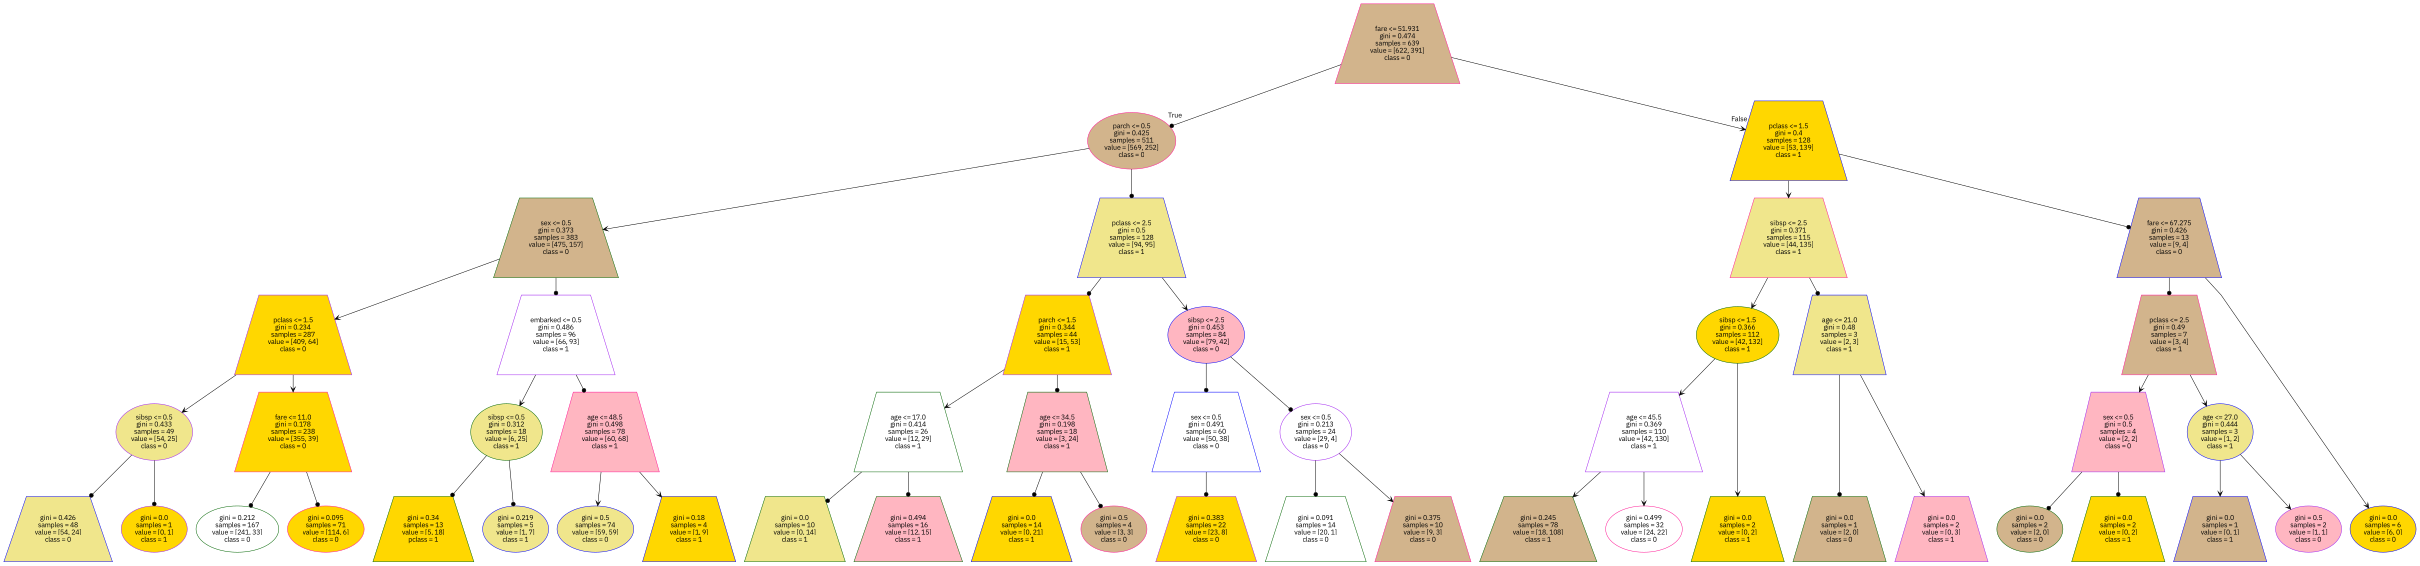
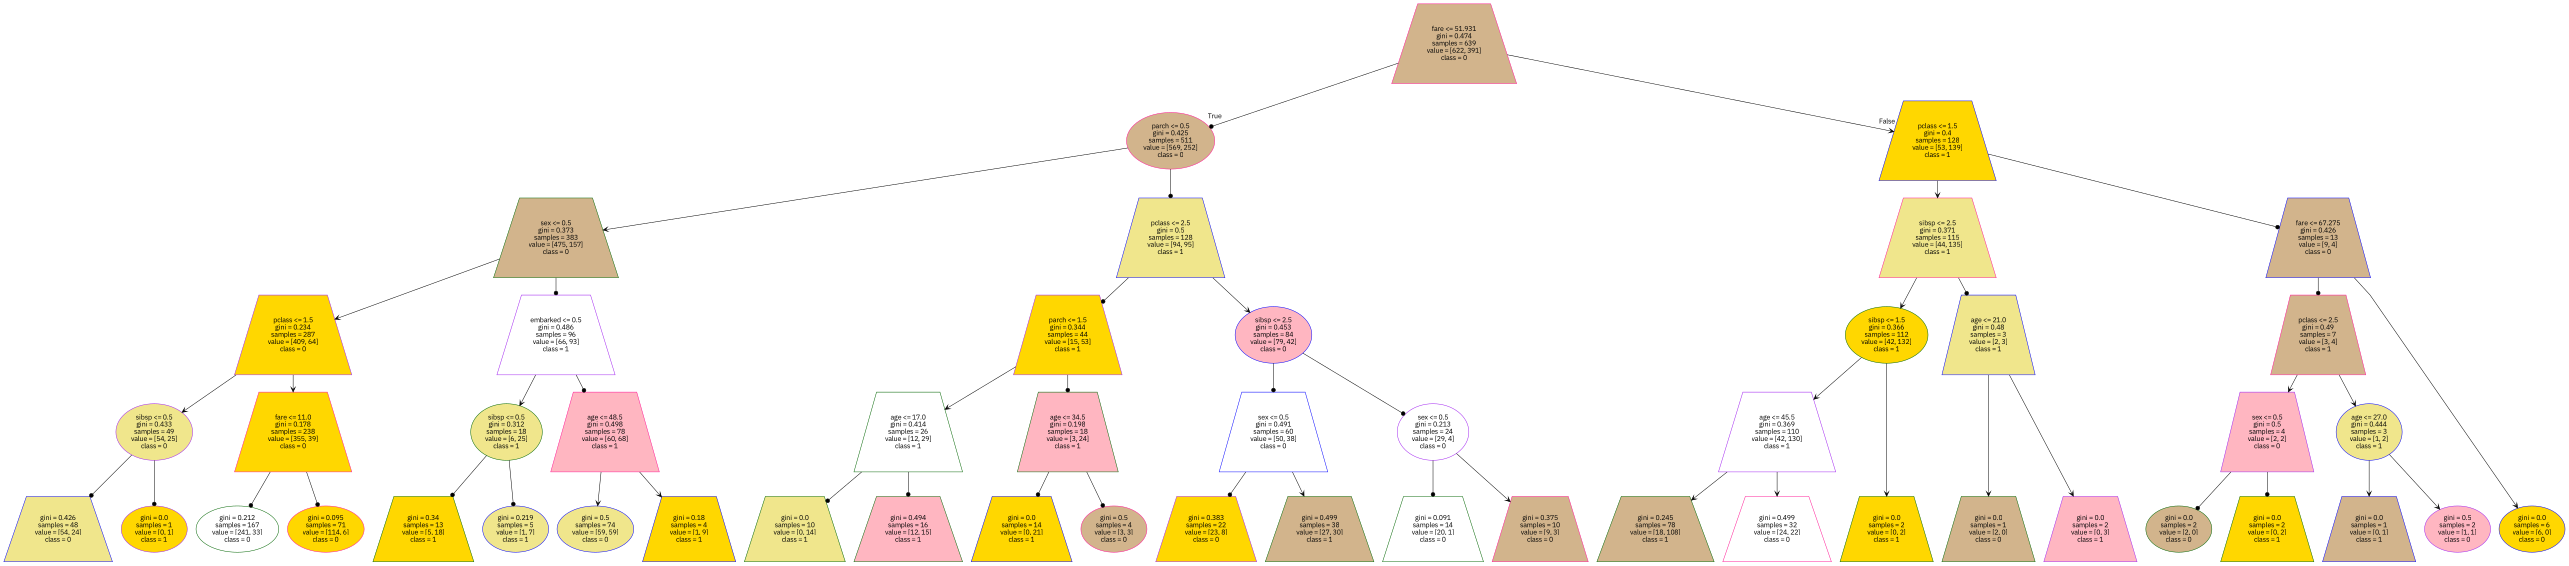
(1840, 434) -> (1989, 433)
(423, 529) -> (423, 529)
none -> (1320, 529)
(1644, 529) -> (1777, 529)
